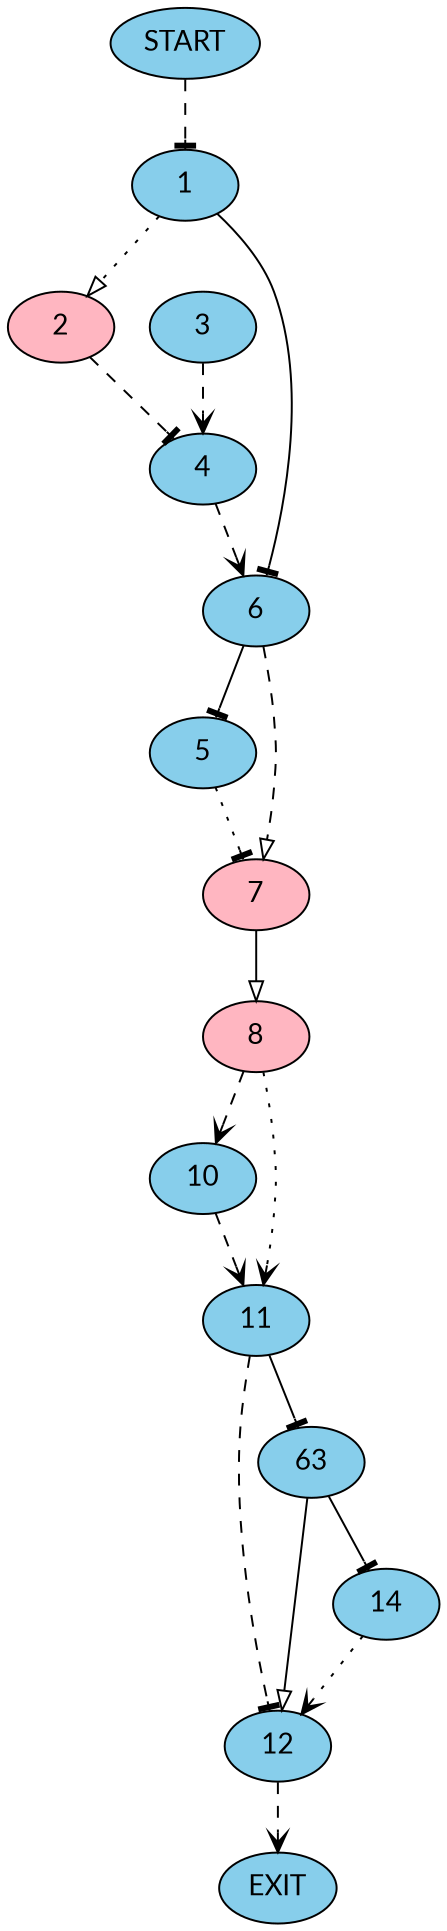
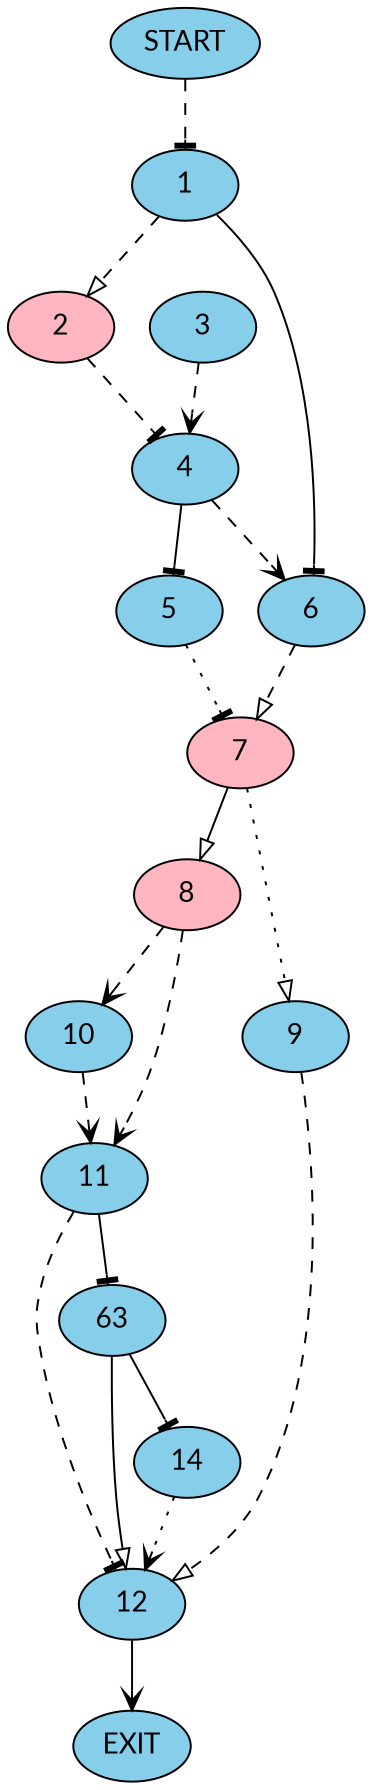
(130, 249) -> (130, 249)
(232, 677) -> (178, 535)
none -> (296, 1037)
(276, 1169) -> (162, 1032)
(278, 1807) -> (132, 1666)
